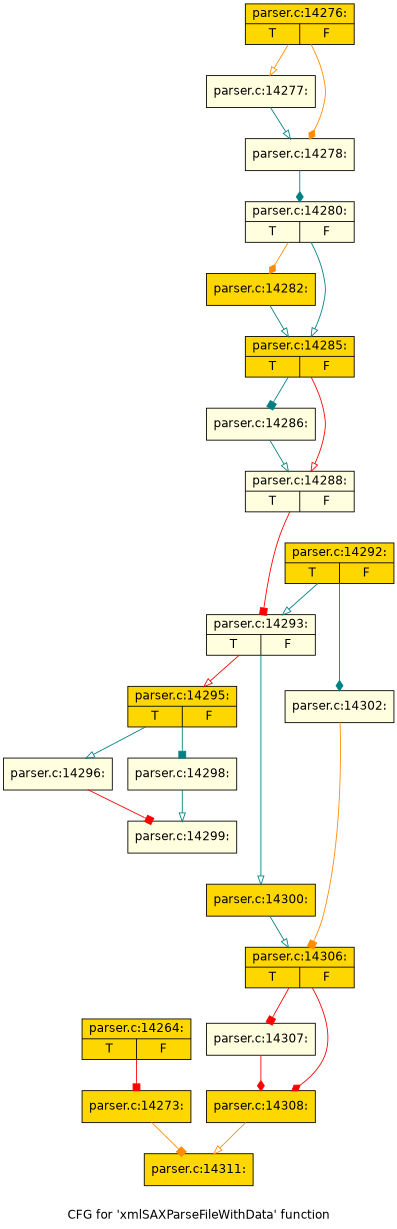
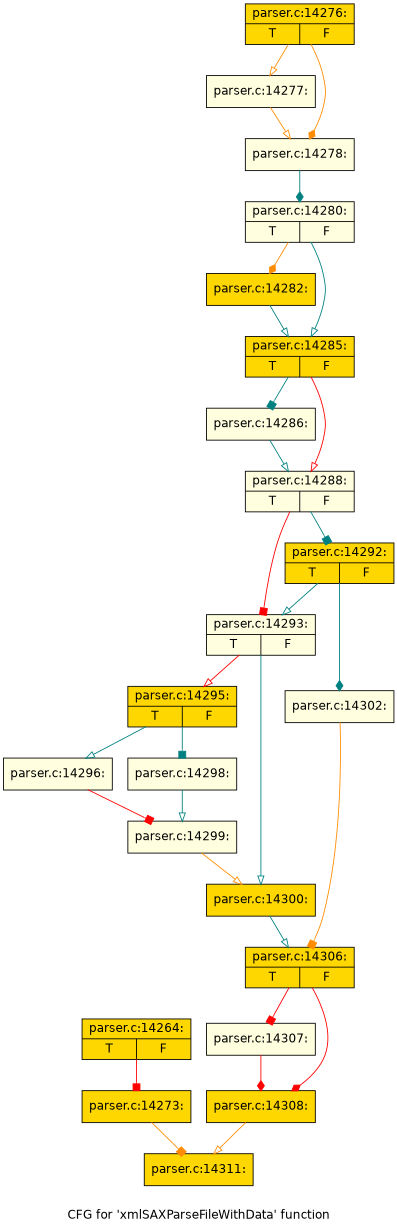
(278, 119) -> (278, 119)
none -> (317, 524)
none -> (218, 866)
